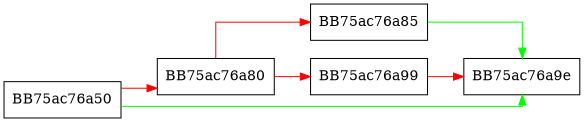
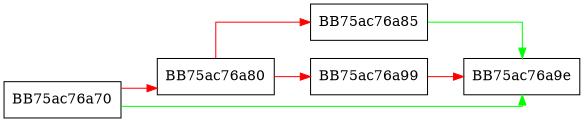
(63, 100) -> (63, 100)
